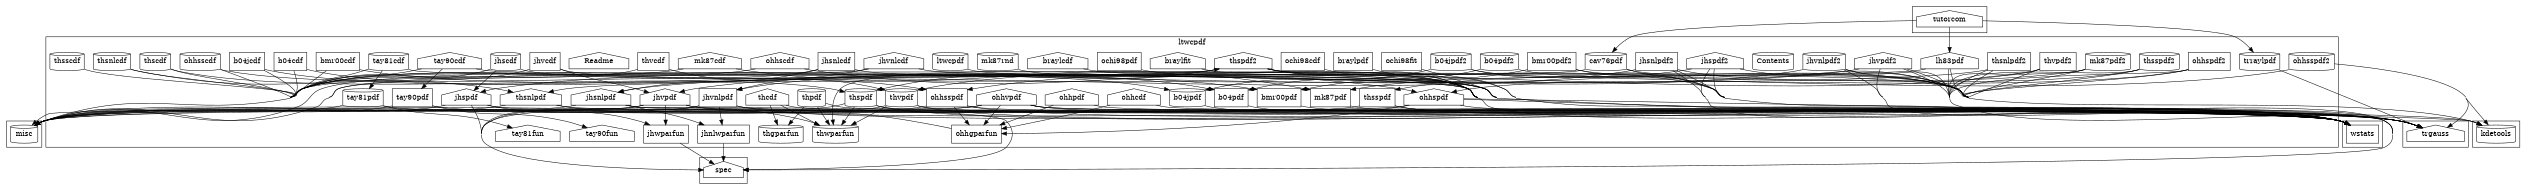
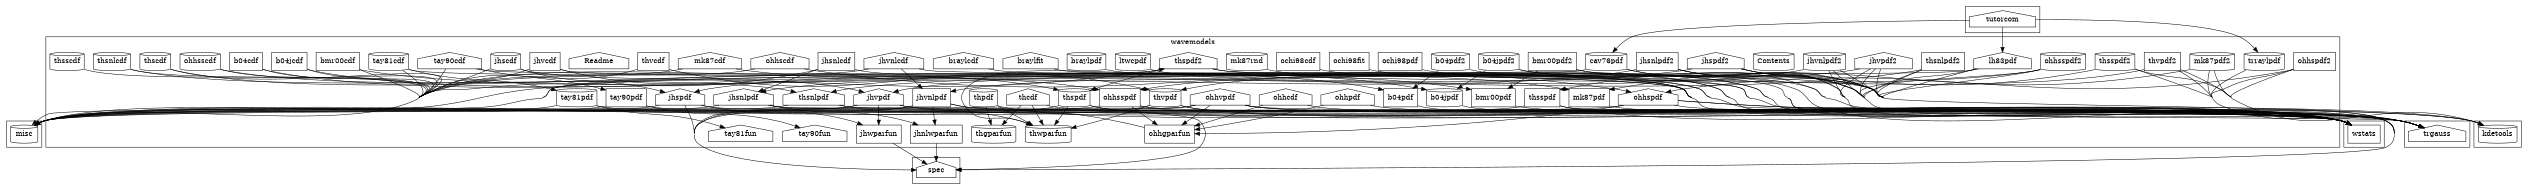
(1192, 43) -> (1193, 43)
(1353, 62) -> (1086, 62)
(1376, 72) -> none
